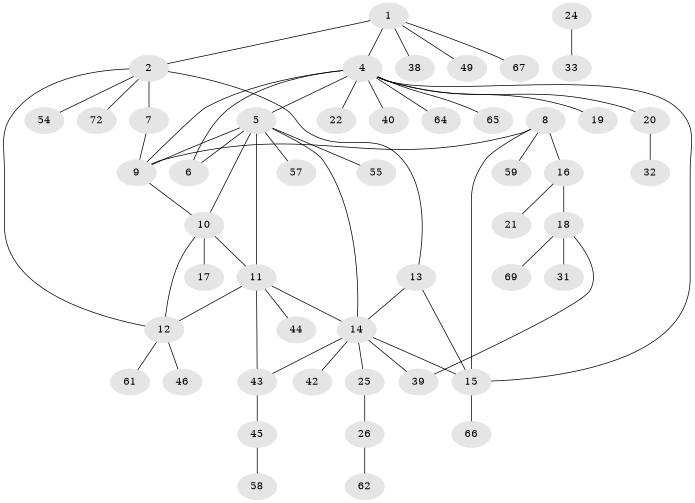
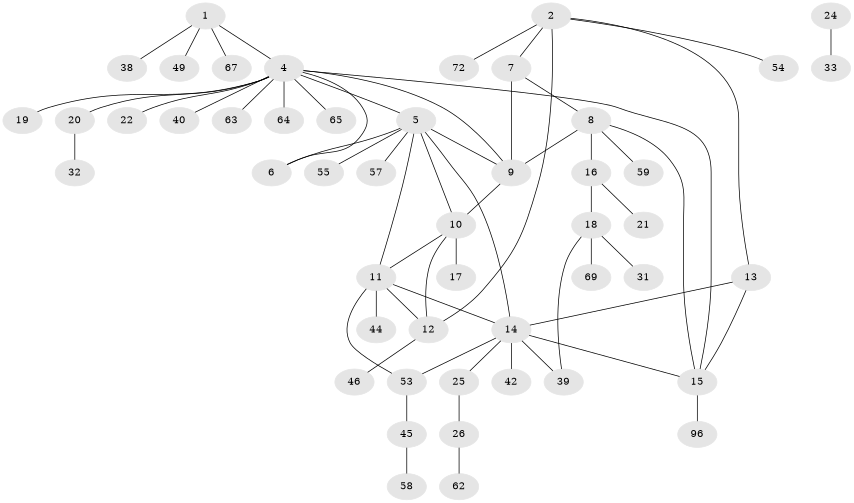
(269, 42) -> none
none -> (545, 90)
none -> (232, 121)
(130, 382) -> none
(257, 382) -> (407, 382)
(472, 434) -> (697, 434)
